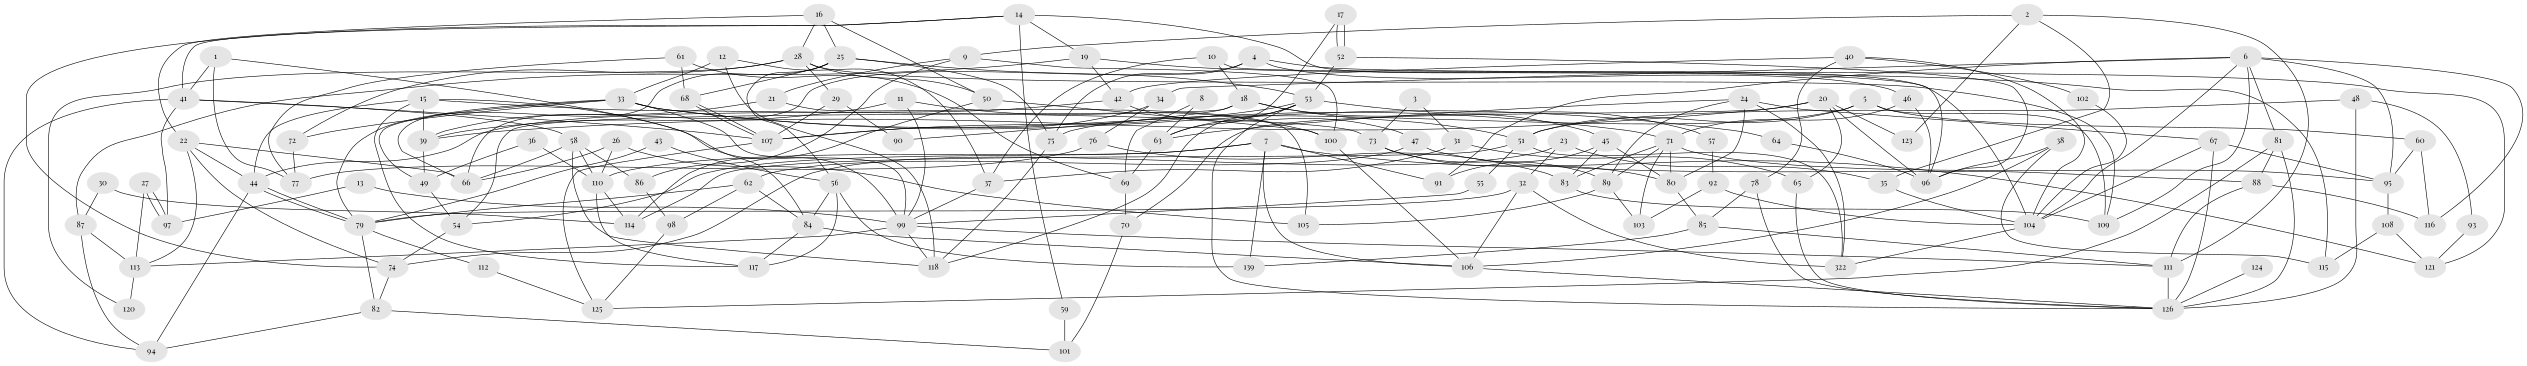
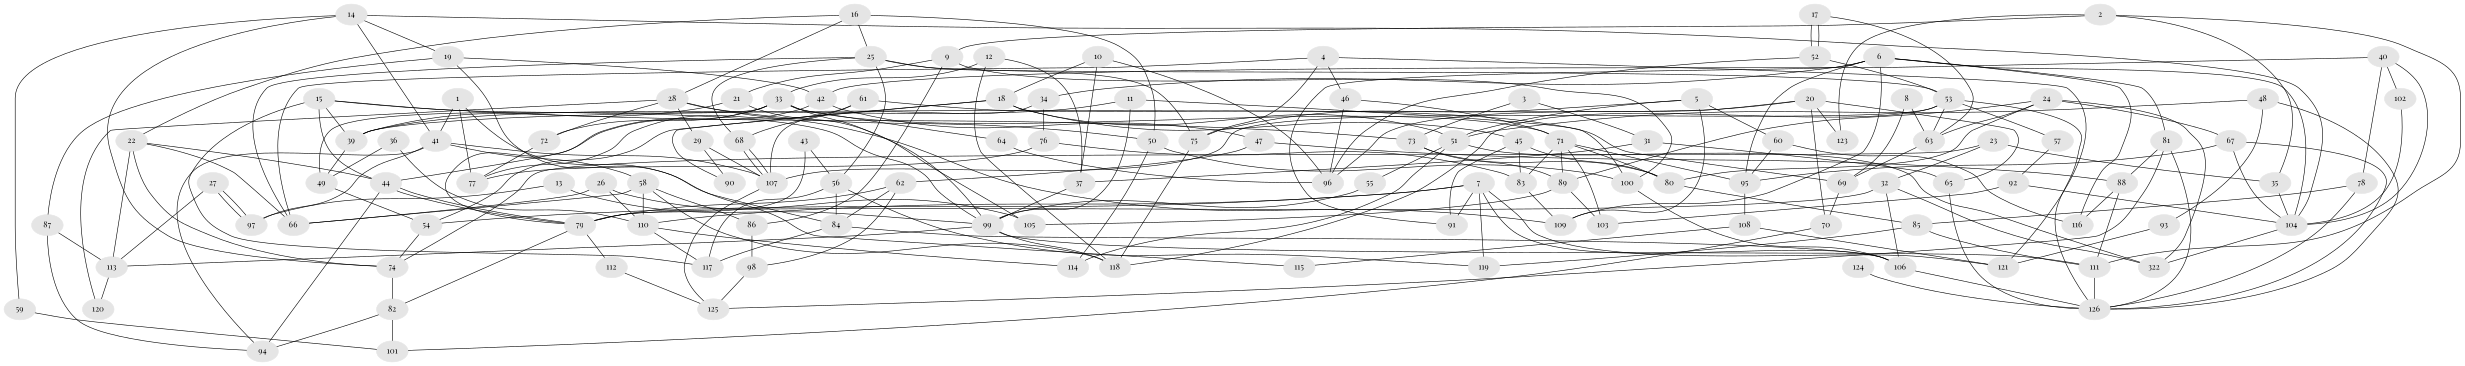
(2061, 141) -> none
(103, 183) -> none
(1249, 267) -> (1484, 267)
